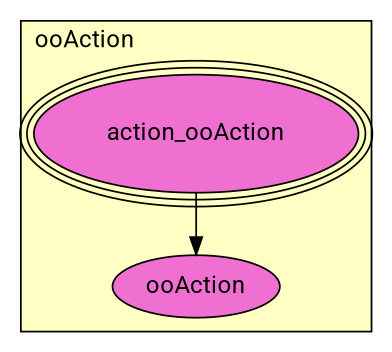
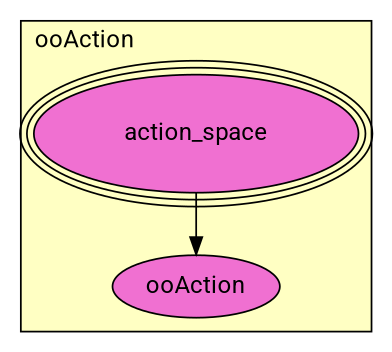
(196, 134) -> (196, 134)
